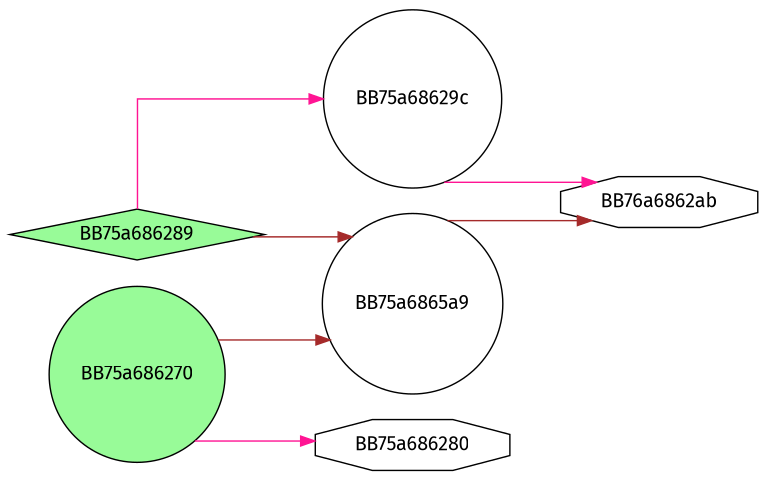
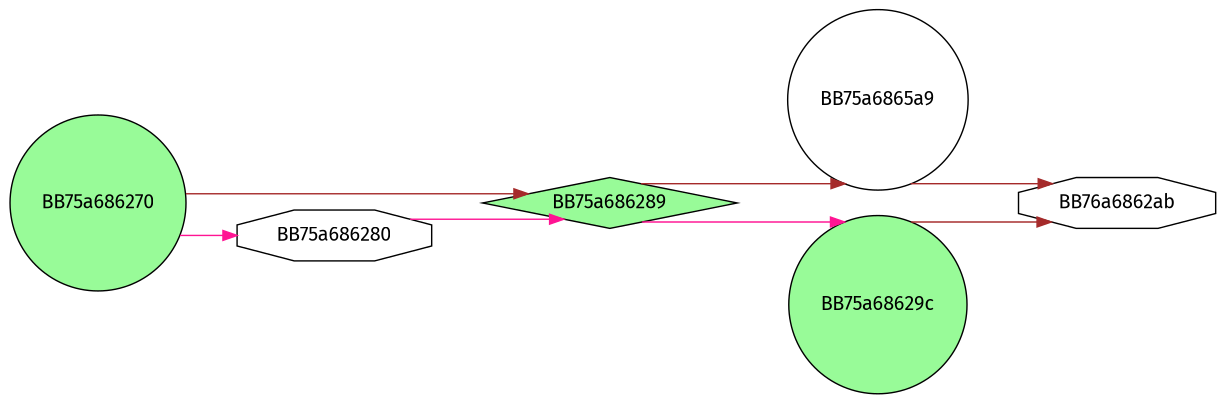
(413, 99) -> (878, 305)
(513, 182) -> (974, 222)
none -> (480, 219)
(267, 340) -> (350, 194)
